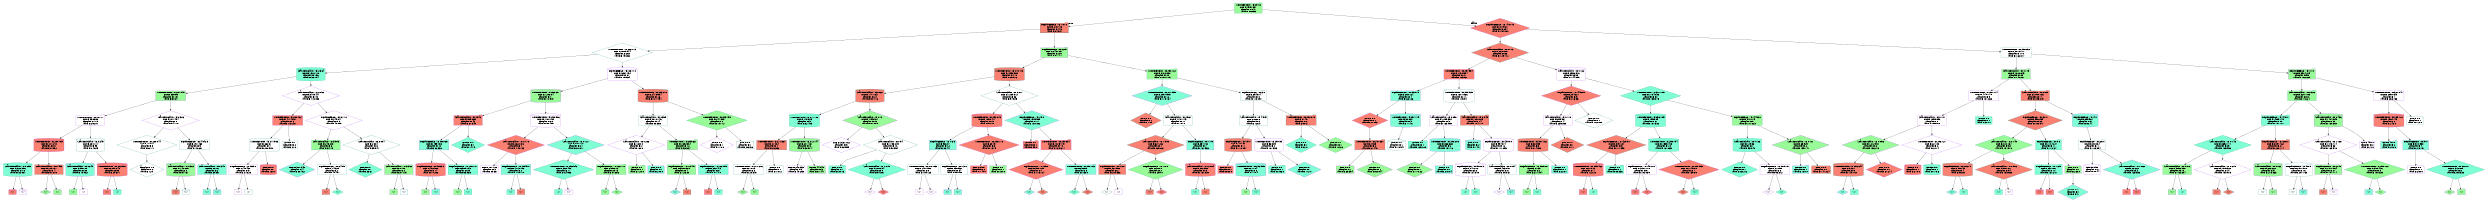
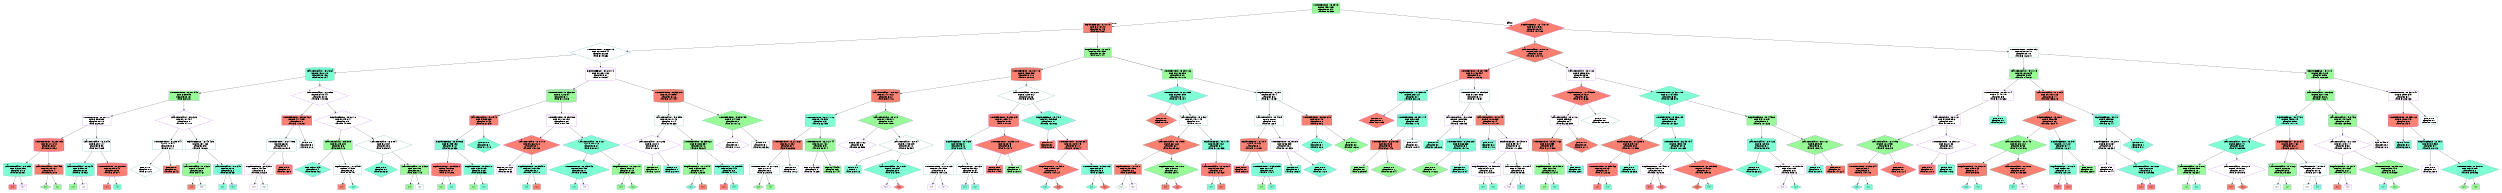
(1370, 133) -> (1398, 133)
(147, 145) -> (168, 145)
(147, 170) -> (145, 170)
none -> (171, 170)
(837, 170) -> (853, 170)
(2073, 178) -> (2123, 133)
